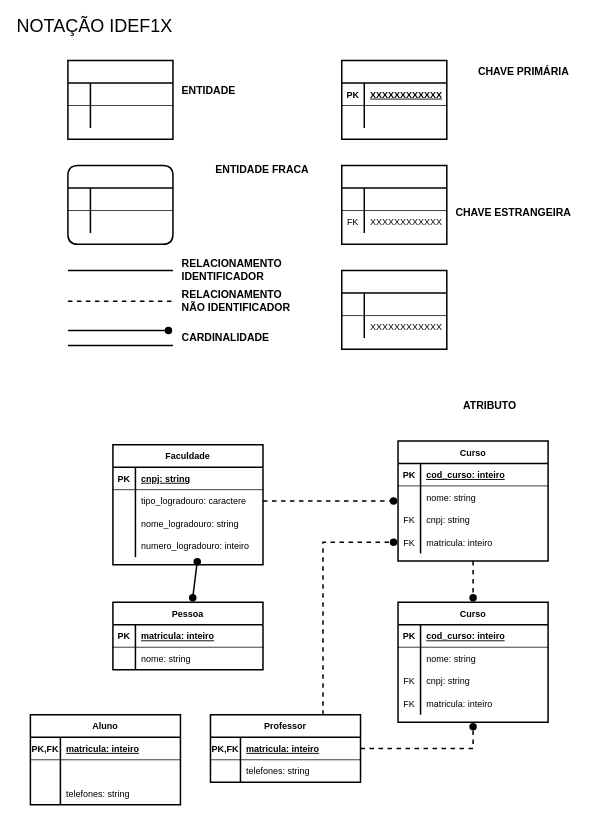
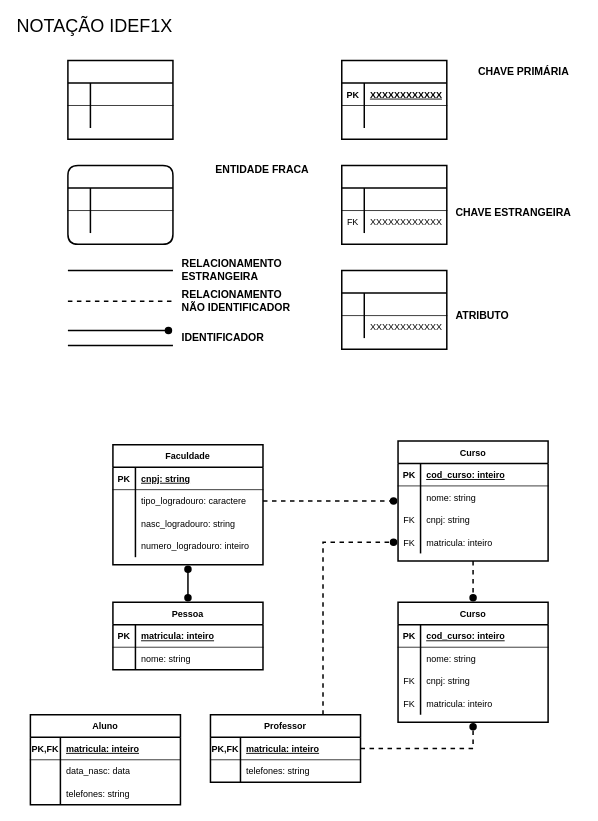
(218, 90) -> none
(223, 270) -> (223, 270)
(220, 337) -> (220, 337)
(495, 405) -> (488, 315)
(194, 524) -> (194, 524)
(195, 580) -> (188, 583)
none -> (120, 771)
